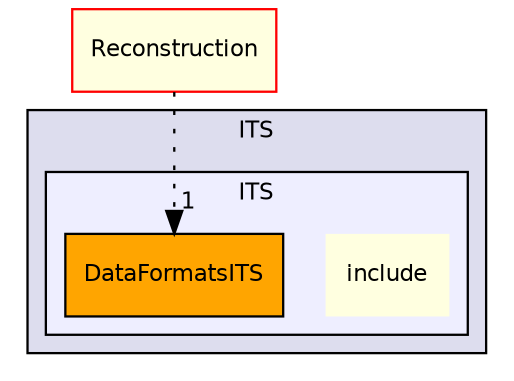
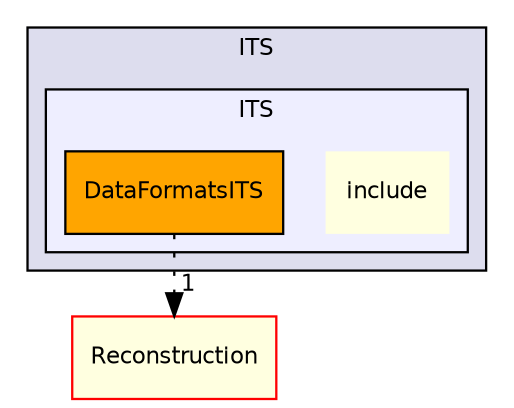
(174, 151) -> (174, 264)
